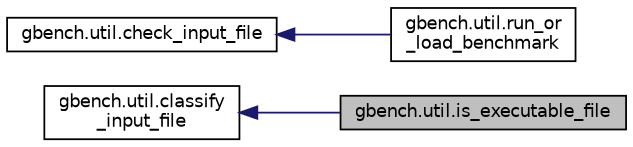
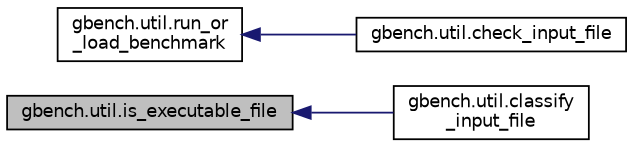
(343, 35) -> (308, 35)
(299, 113) -> (352, 113)
